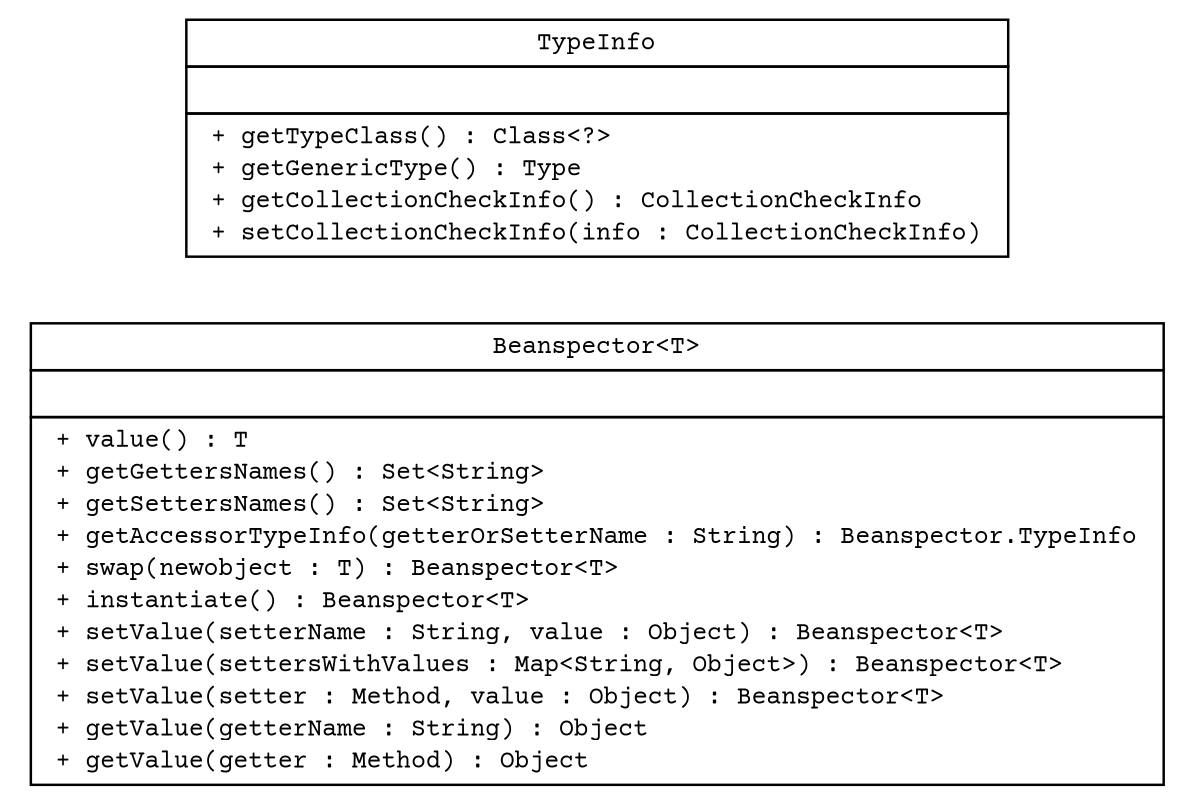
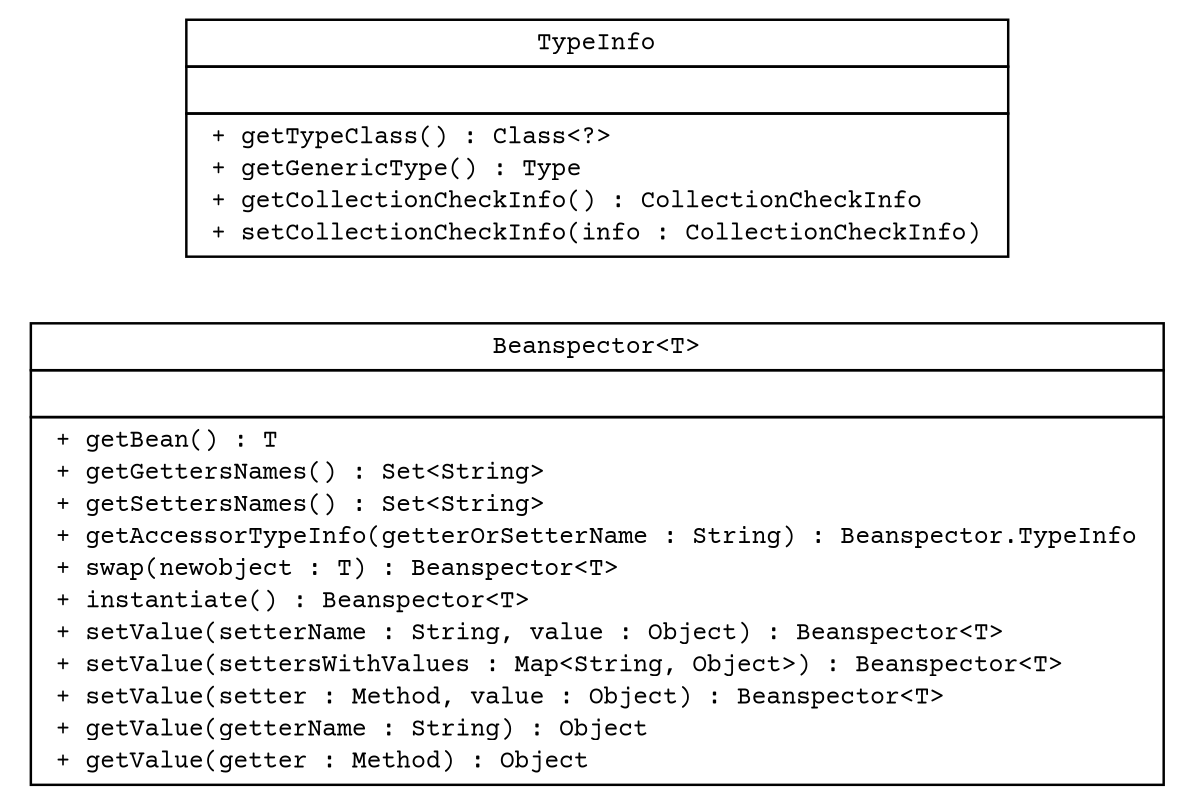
(153, 439) -> (168, 439)
